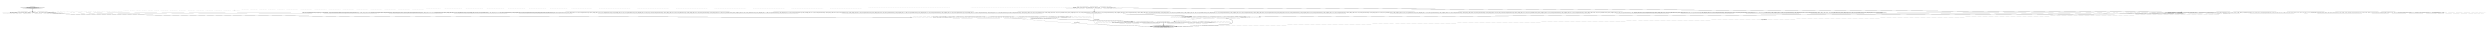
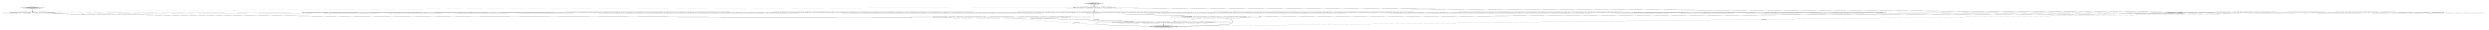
none -> (1094, 4)
